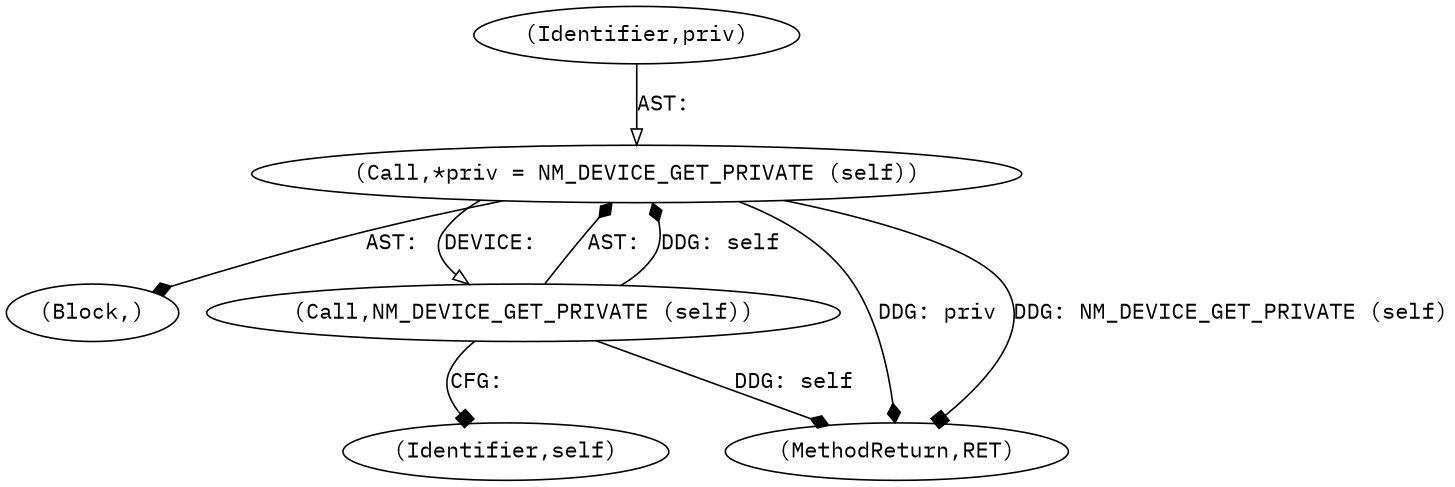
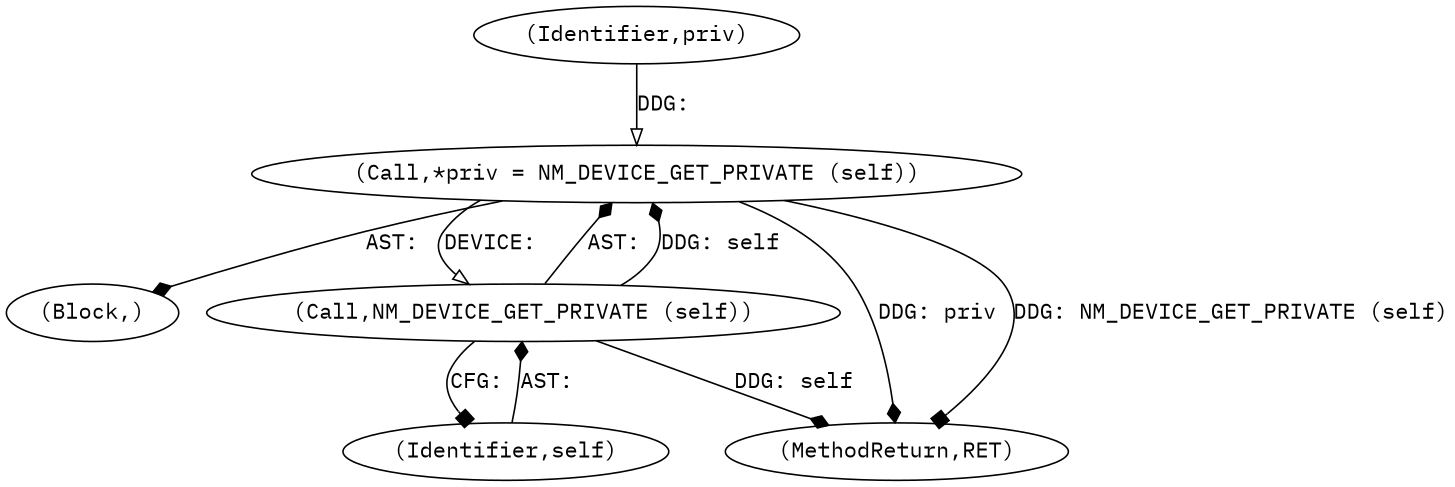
(670, 105) -> (670, 105)
none -> (517, 392)
